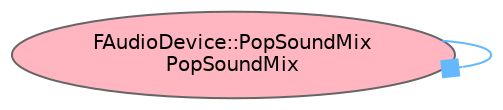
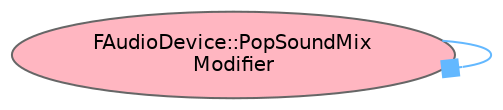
(233, 55) -> (233, 55)
